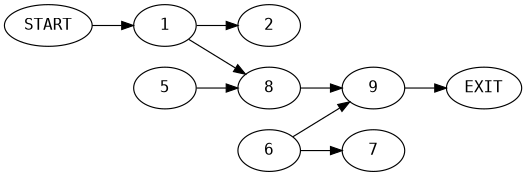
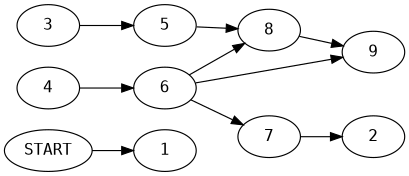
none -> (48, 25)
(211, 25) -> (316, 137)
(212, 54) -> (212, 62)
none -> (48, 88)
(484, 88) -> none
